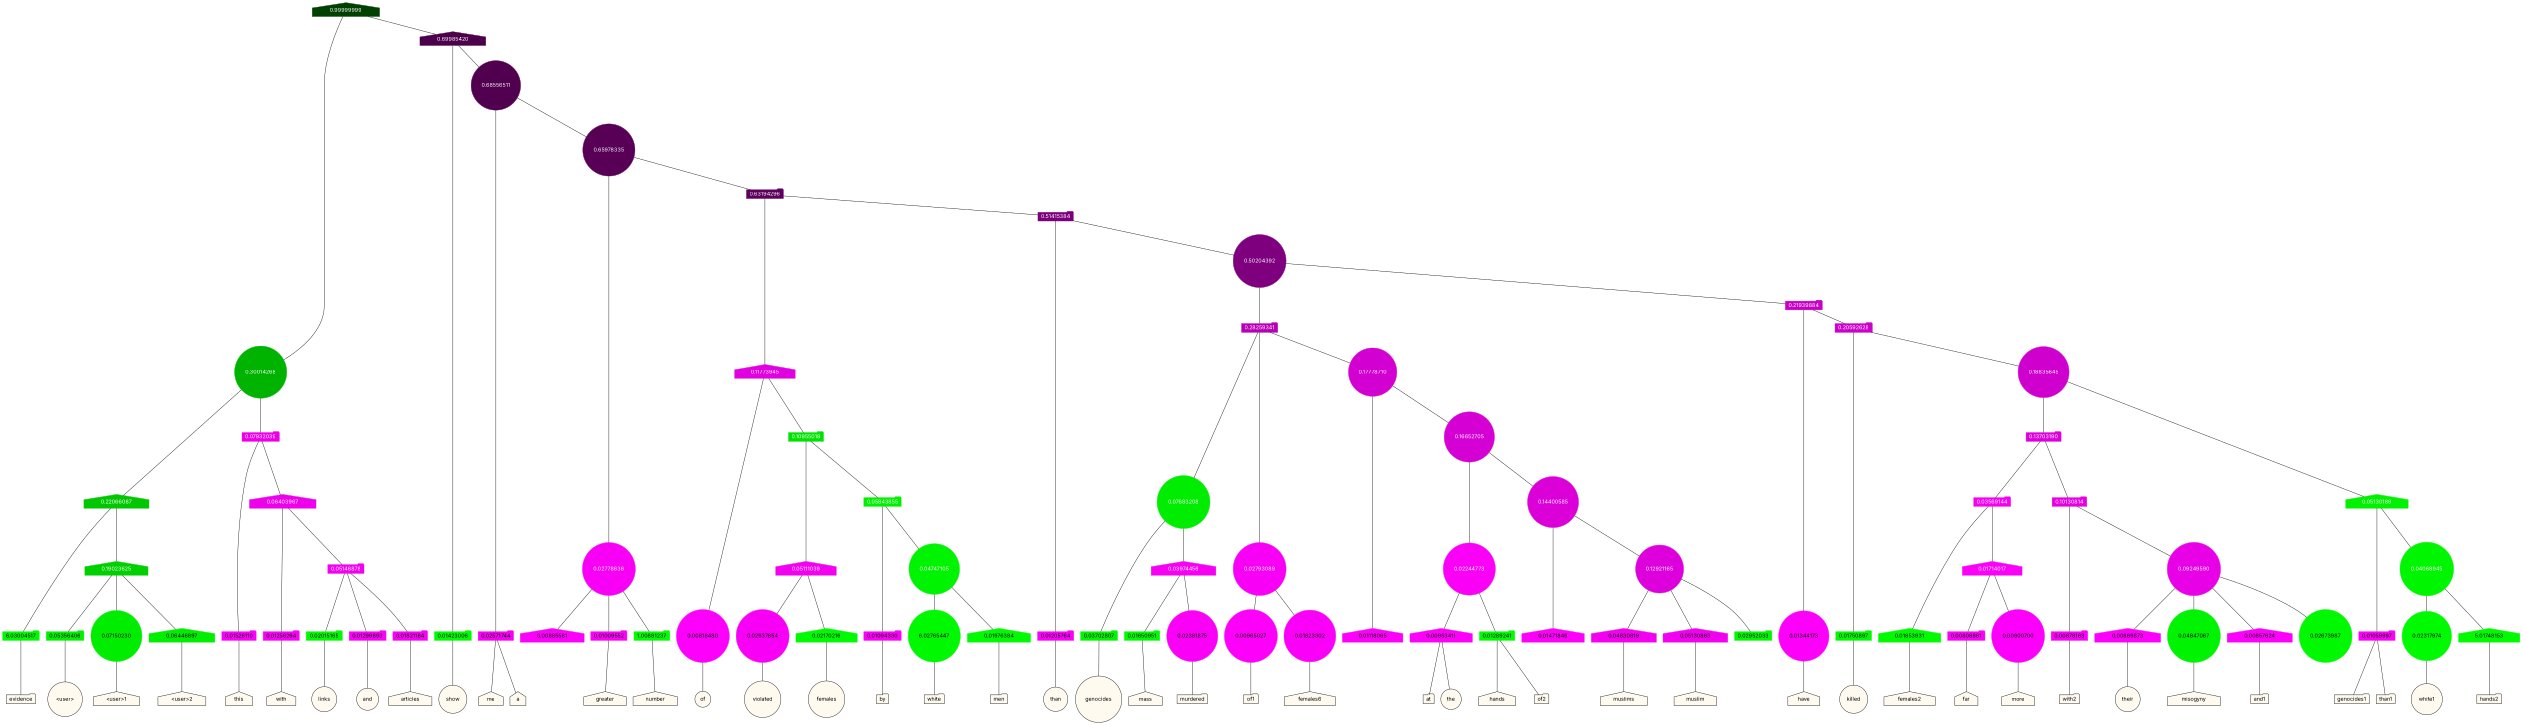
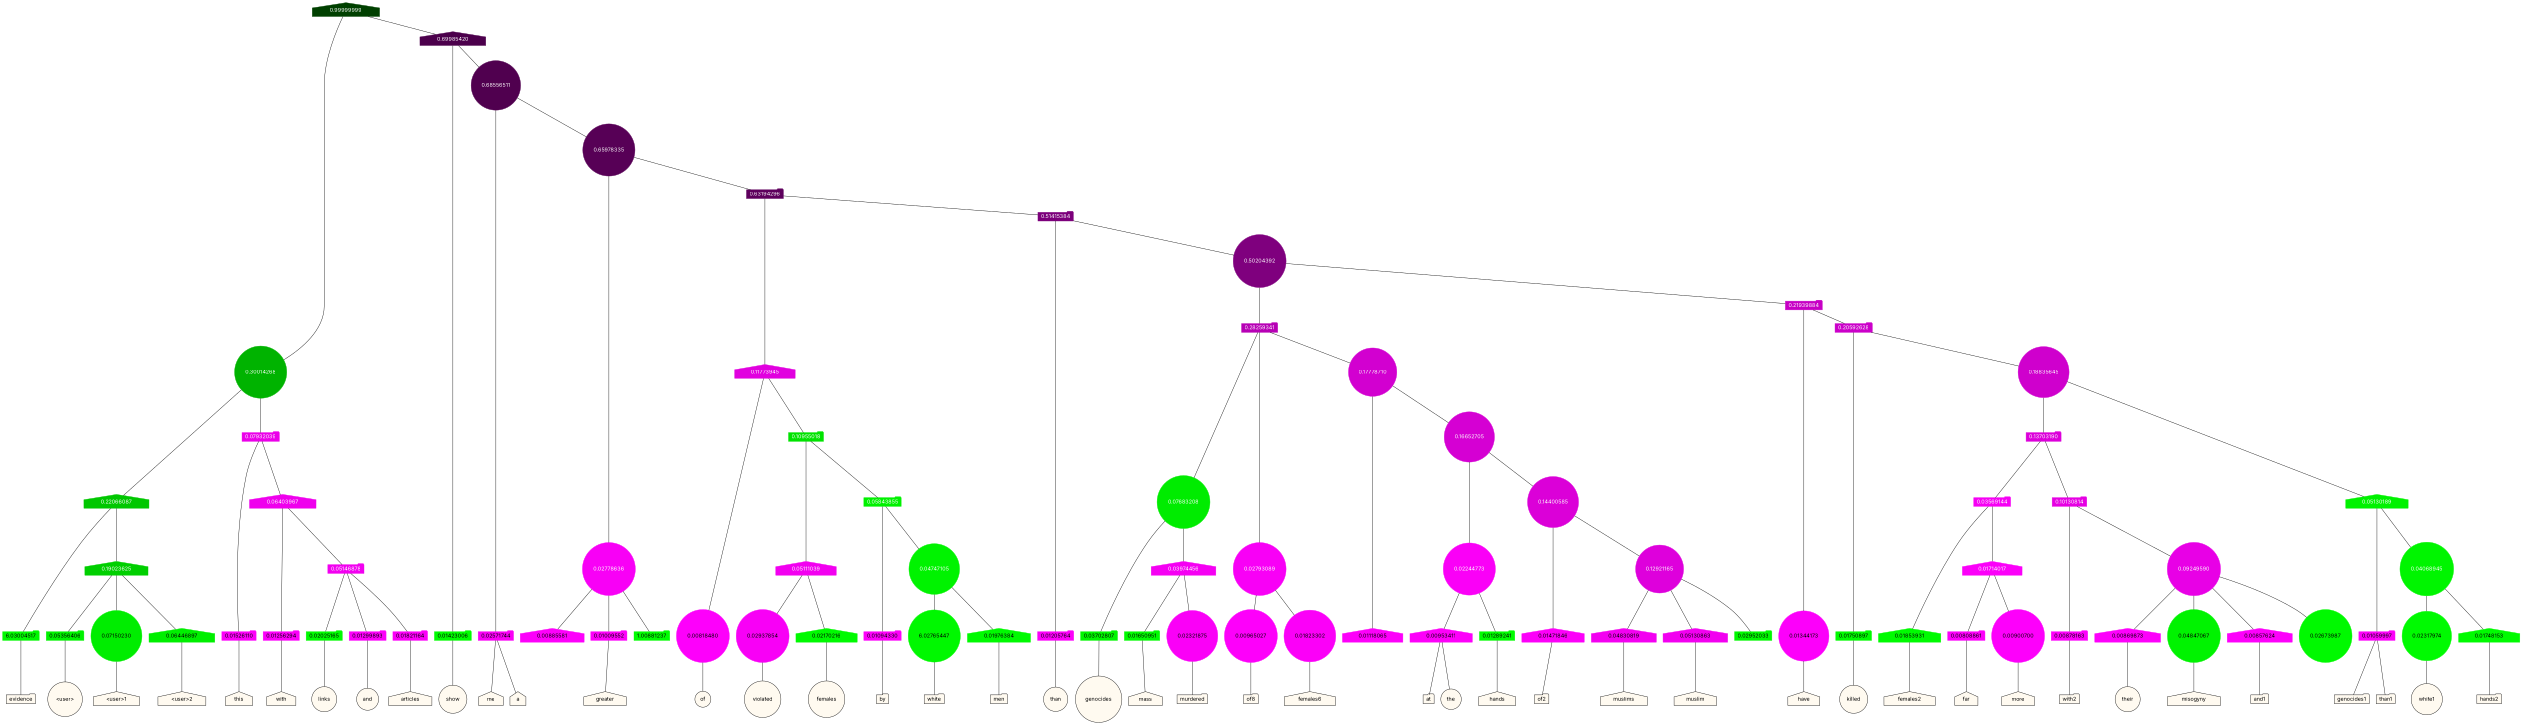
(324, 636) -> (324, 636)
(1192, 636) -> (1192, 636)
(2489, 636) -> (2489, 636)
(1519, 668) -> (1547, 669)
(655, 699) -> none
(1251, 699) -> (1251, 699)
